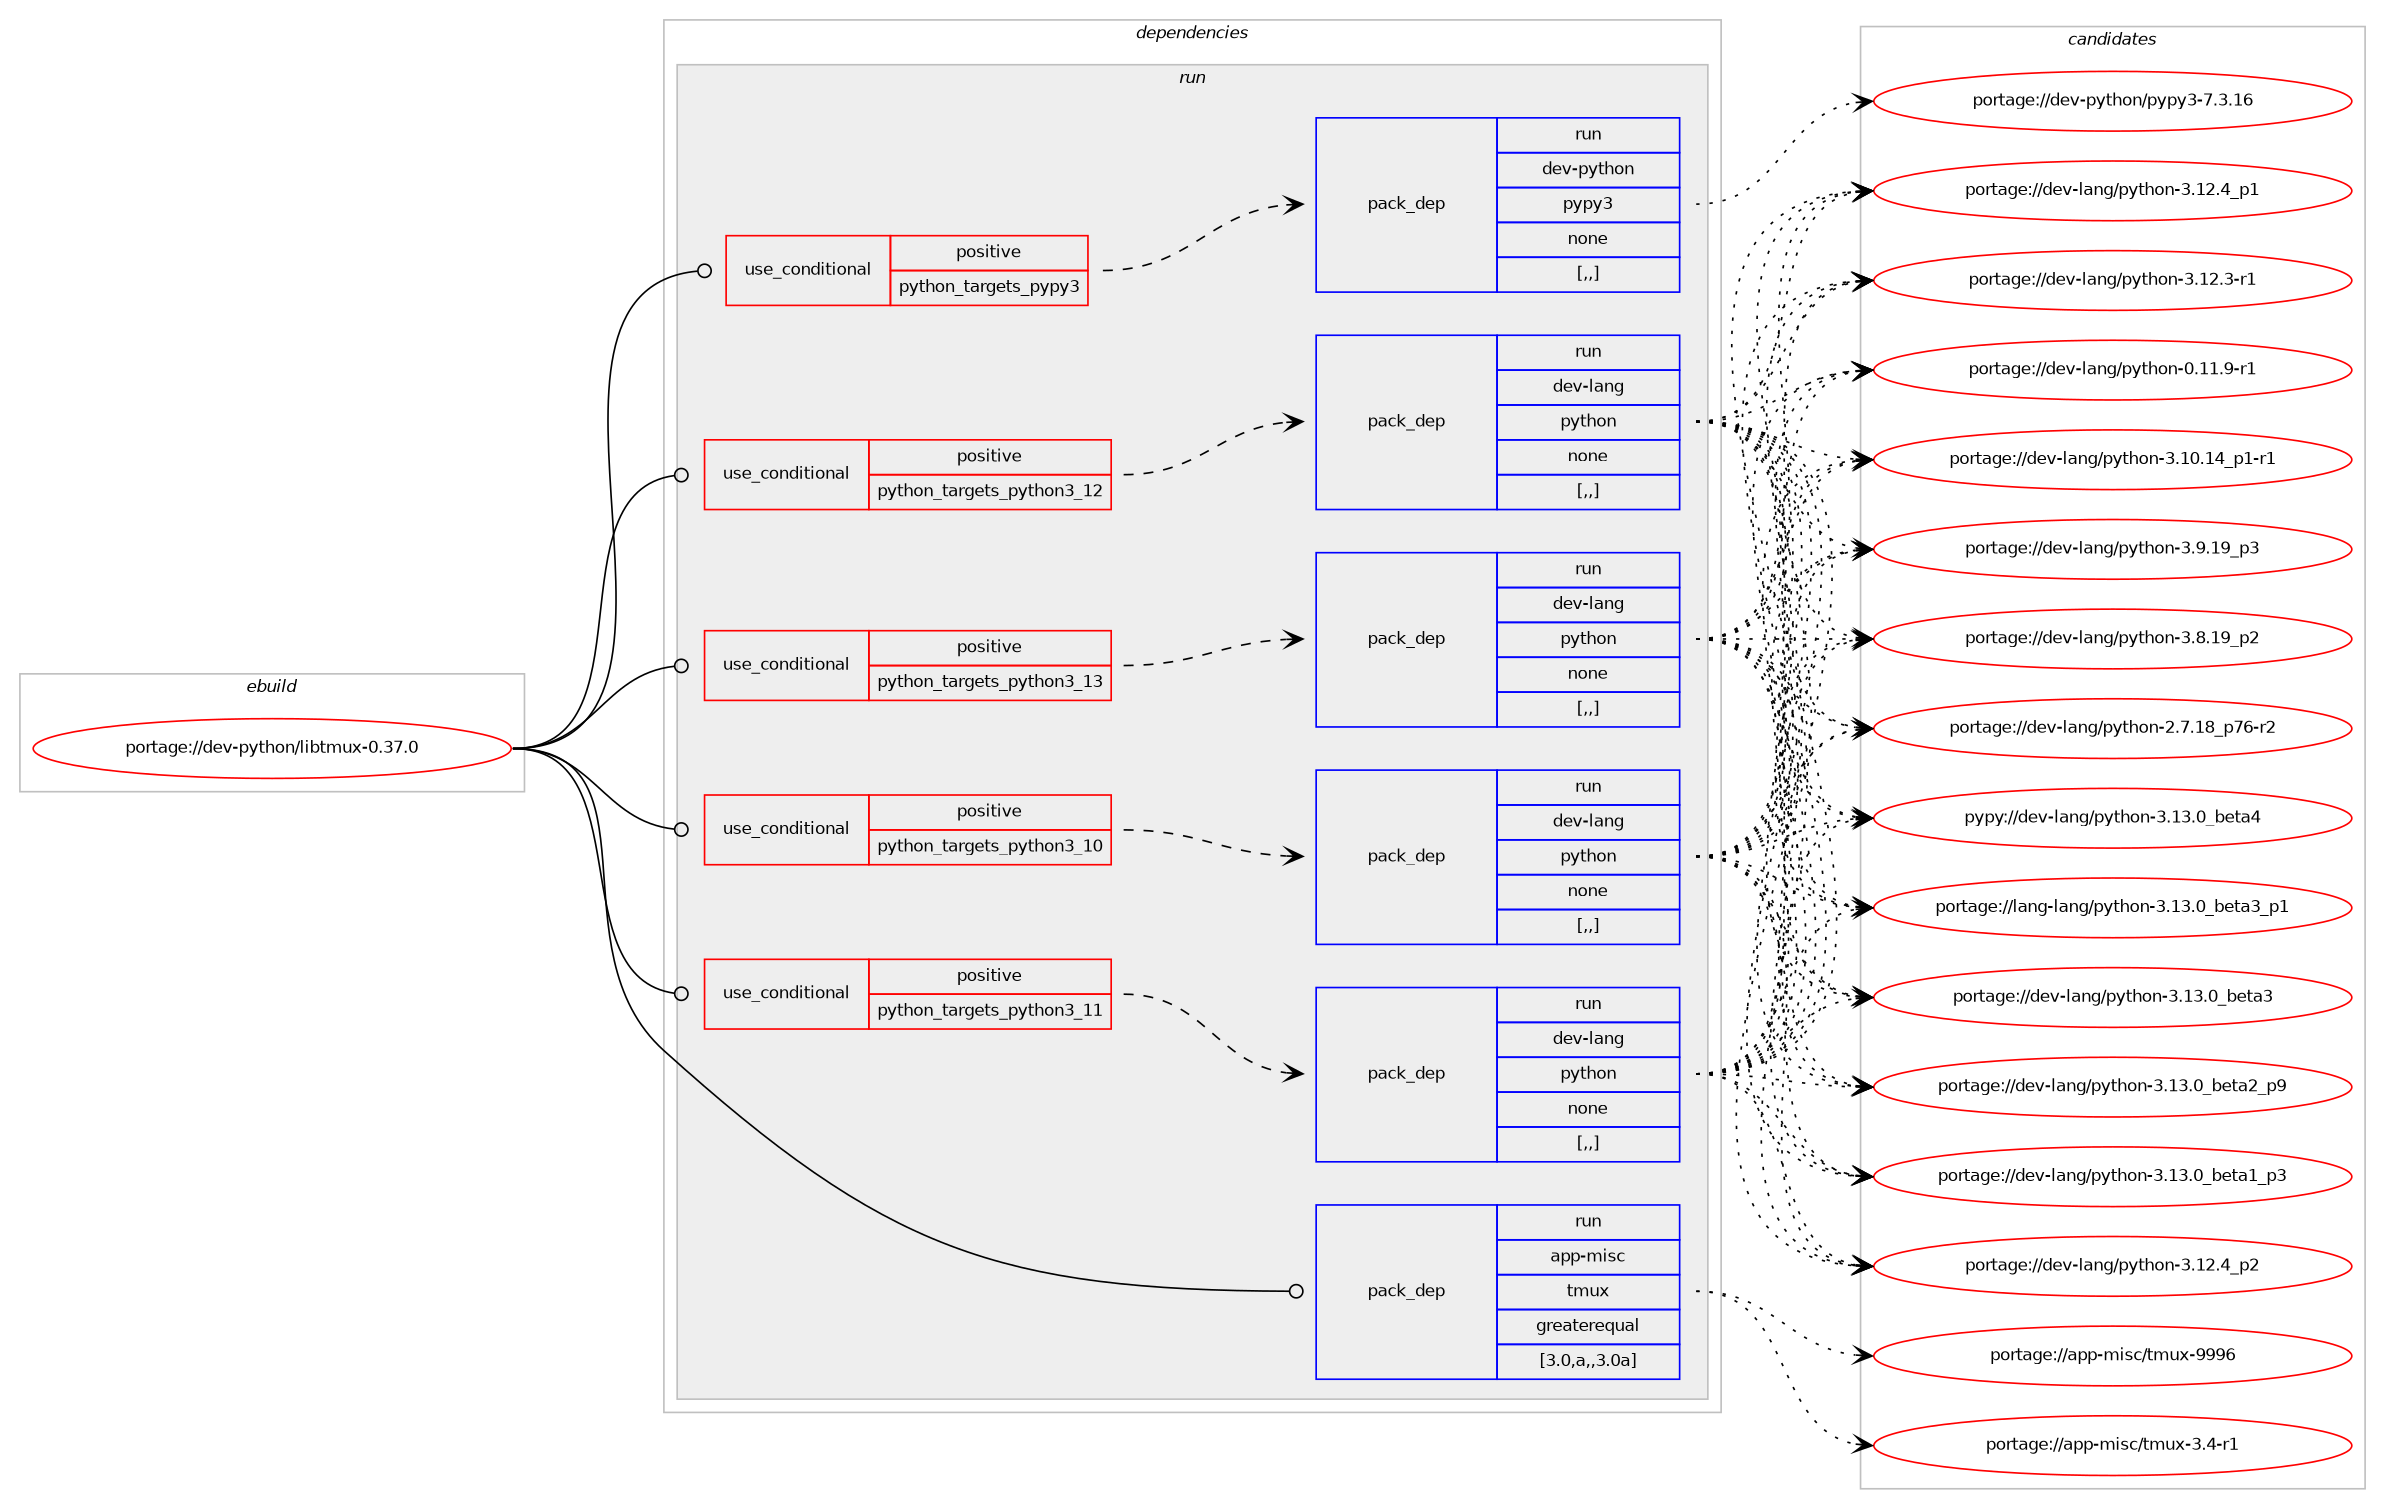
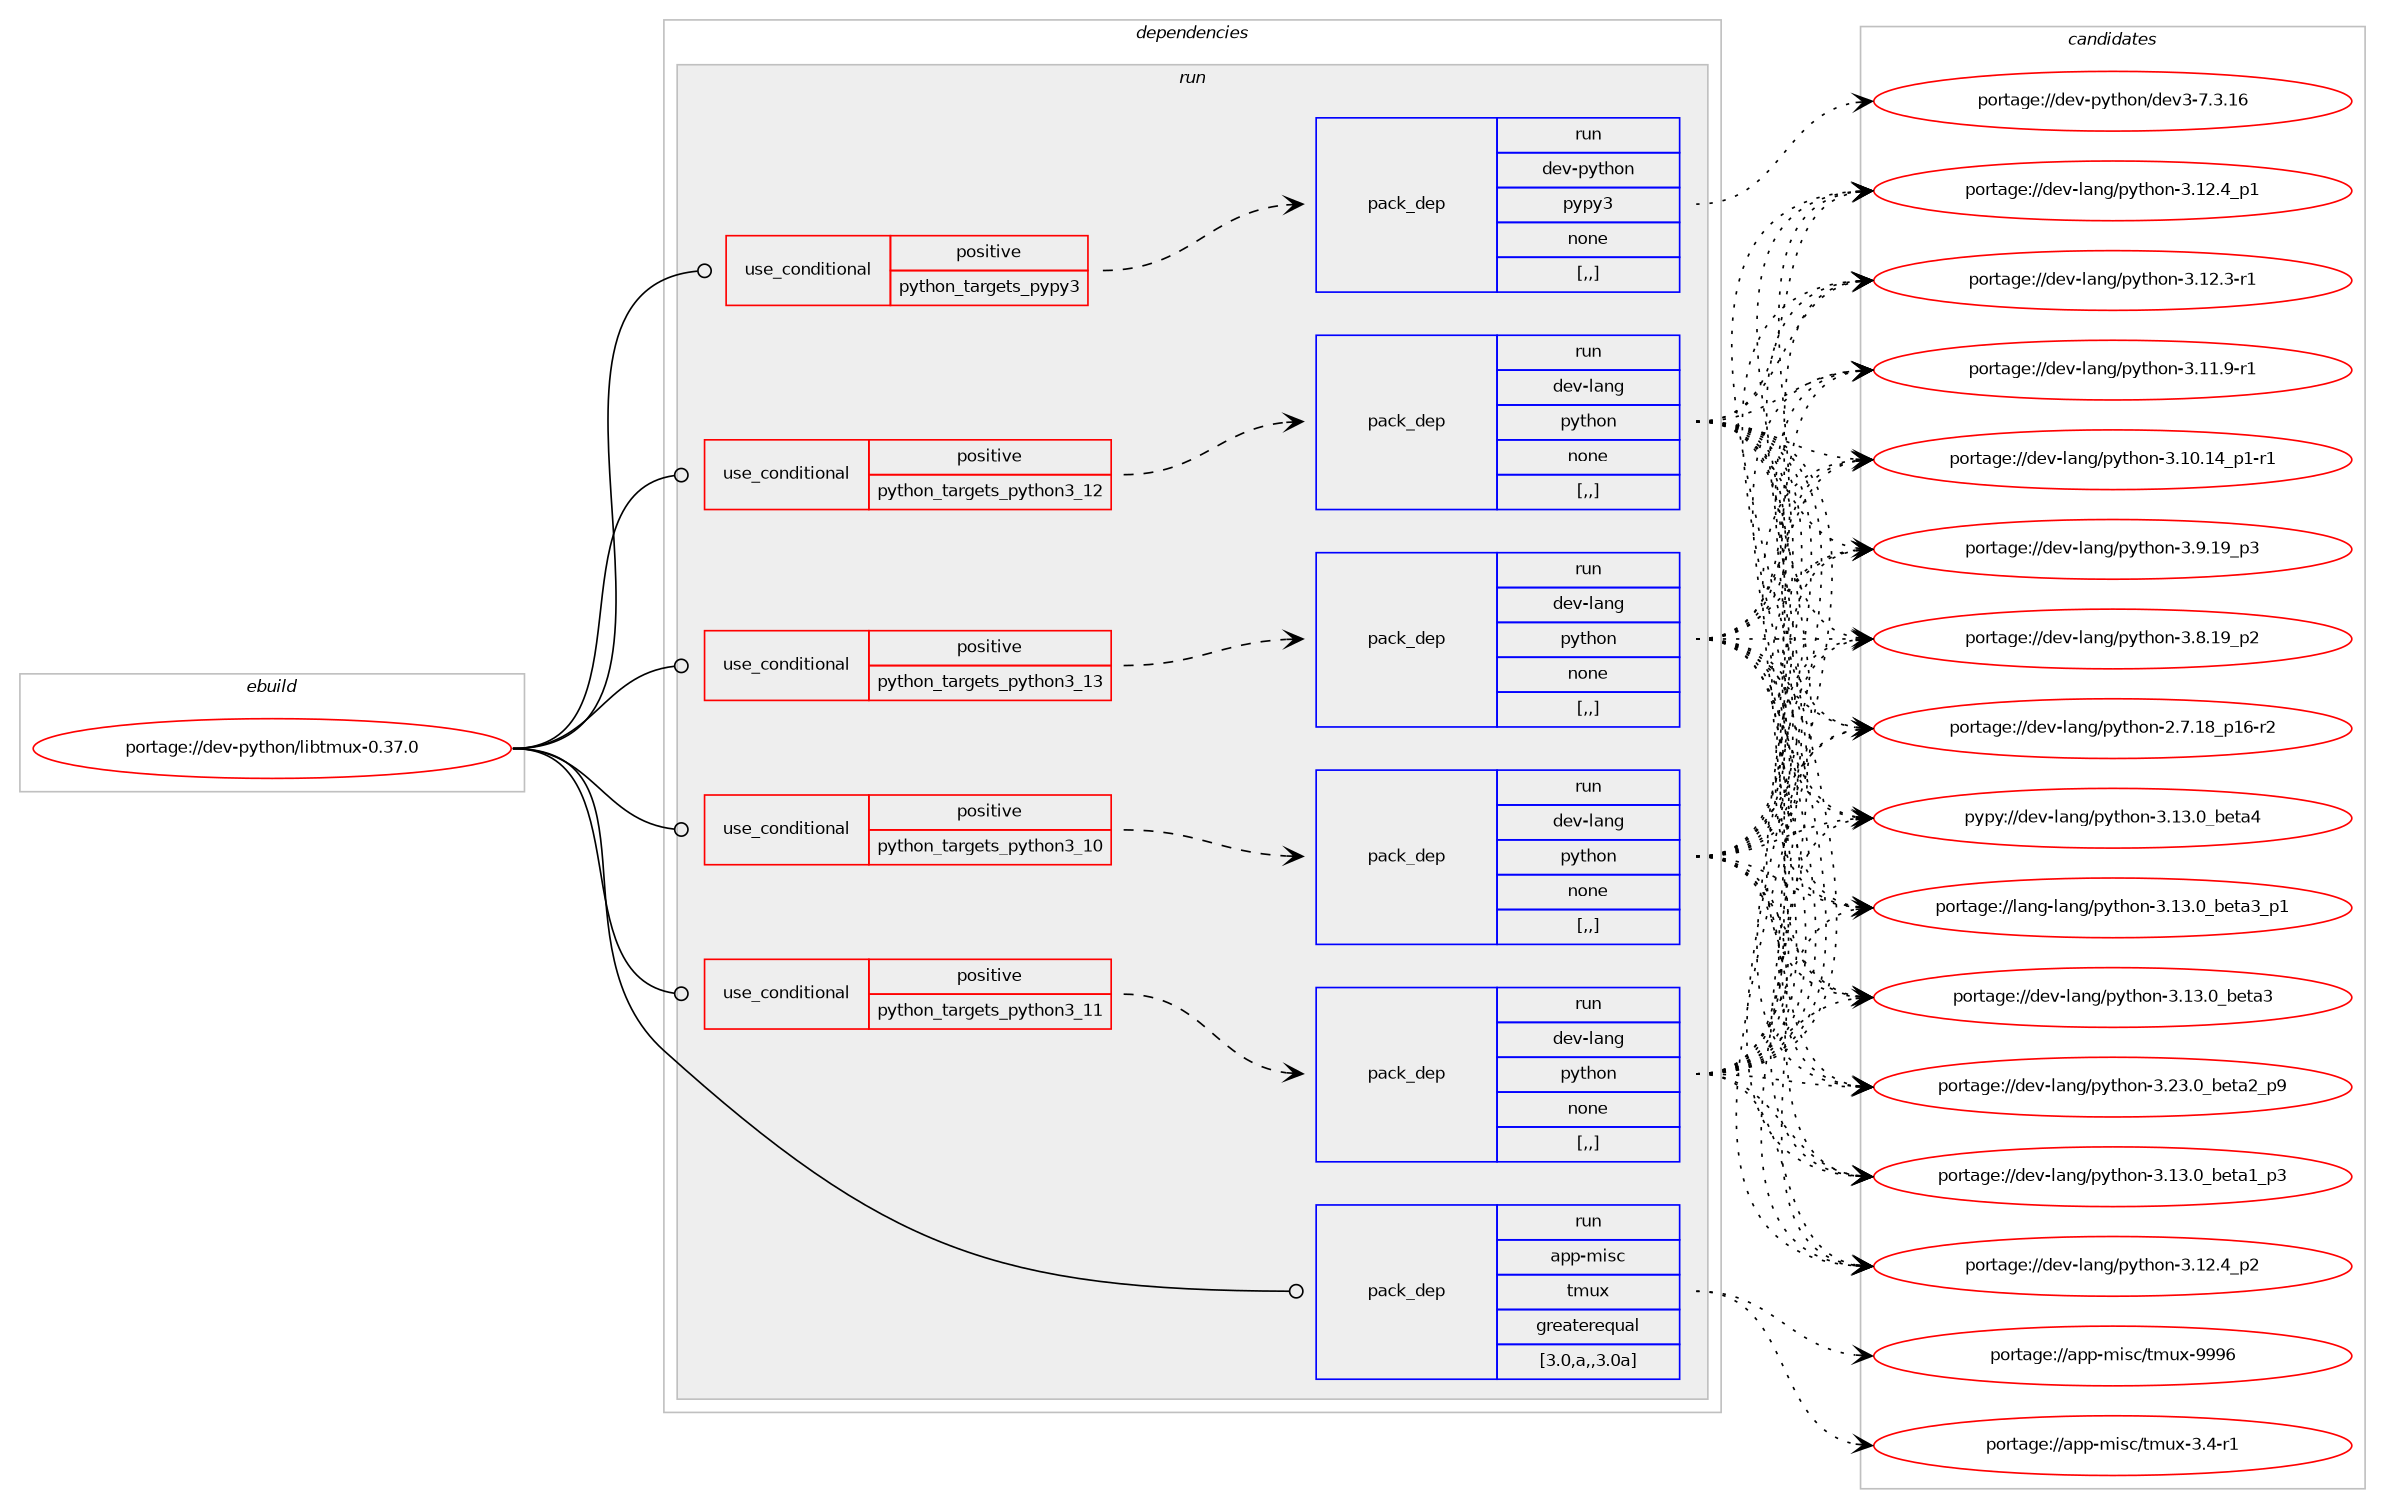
(2113, 101) -> (2113, 101)
(2113, 370) -> (2113, 370)
(2113, 729) -> (2113, 729)
(2113, 1087) -> (2113, 1087)
